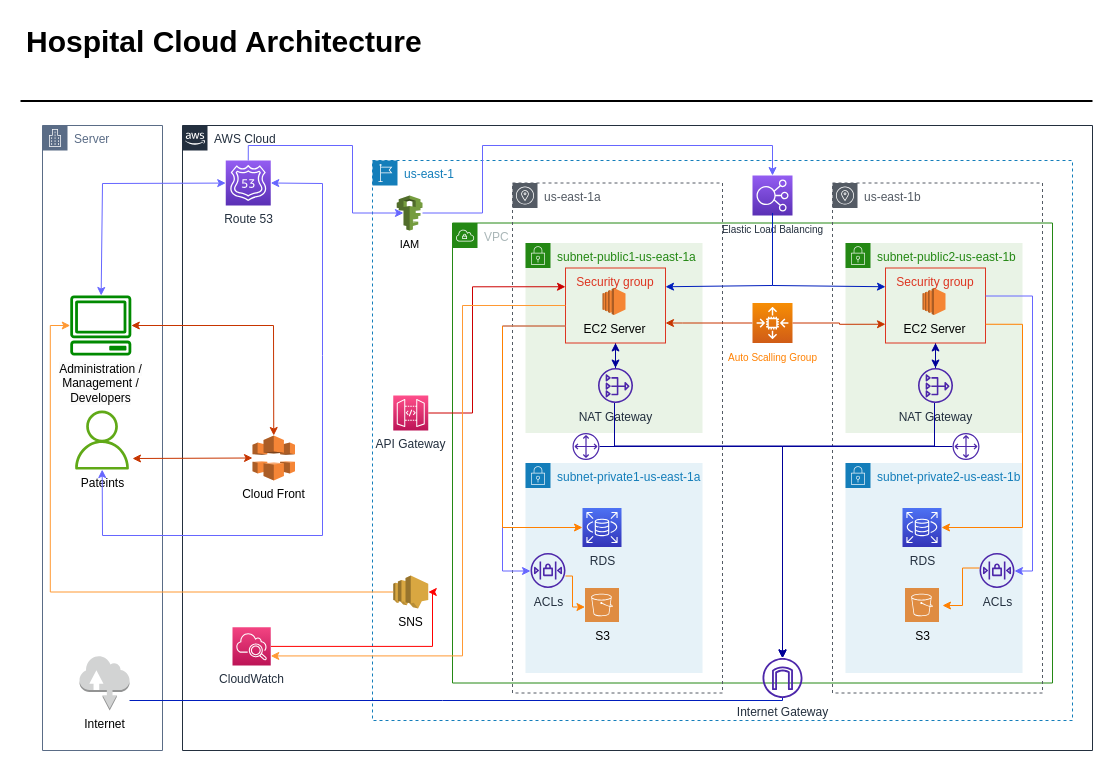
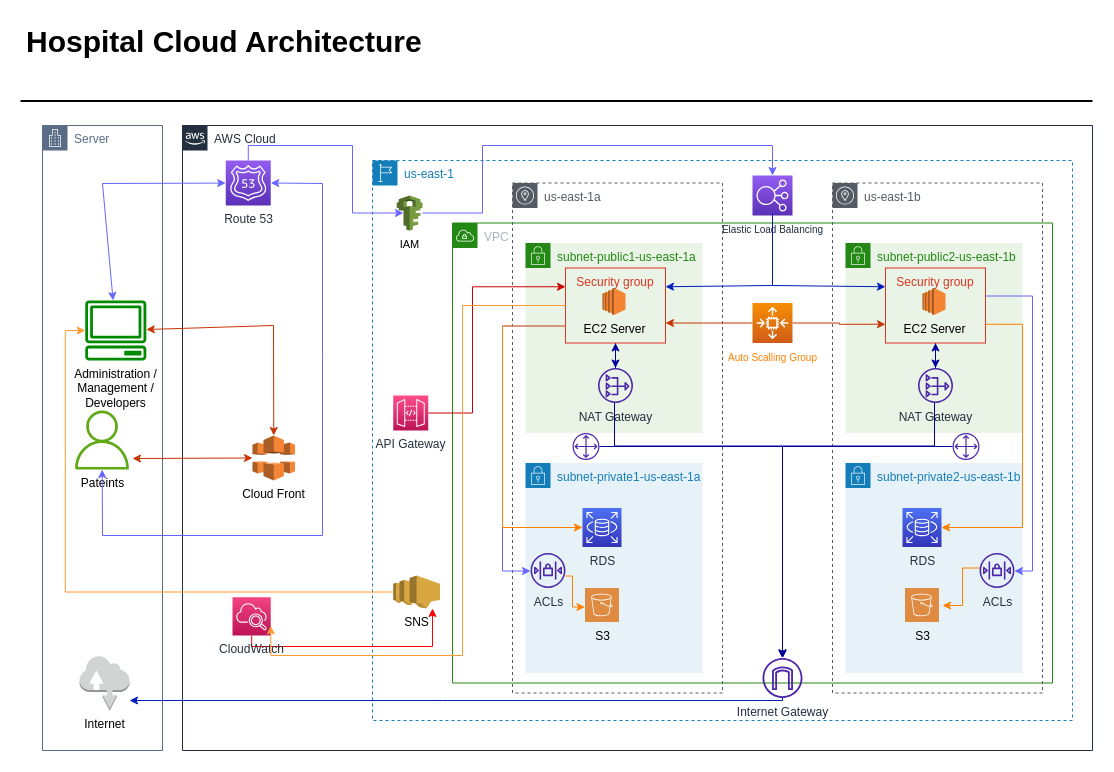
(101, 326) -> (116, 331)
(411, 592) -> (417, 592)
(252, 646) -> (252, 616)
(134, 701) -> (137, 701)
